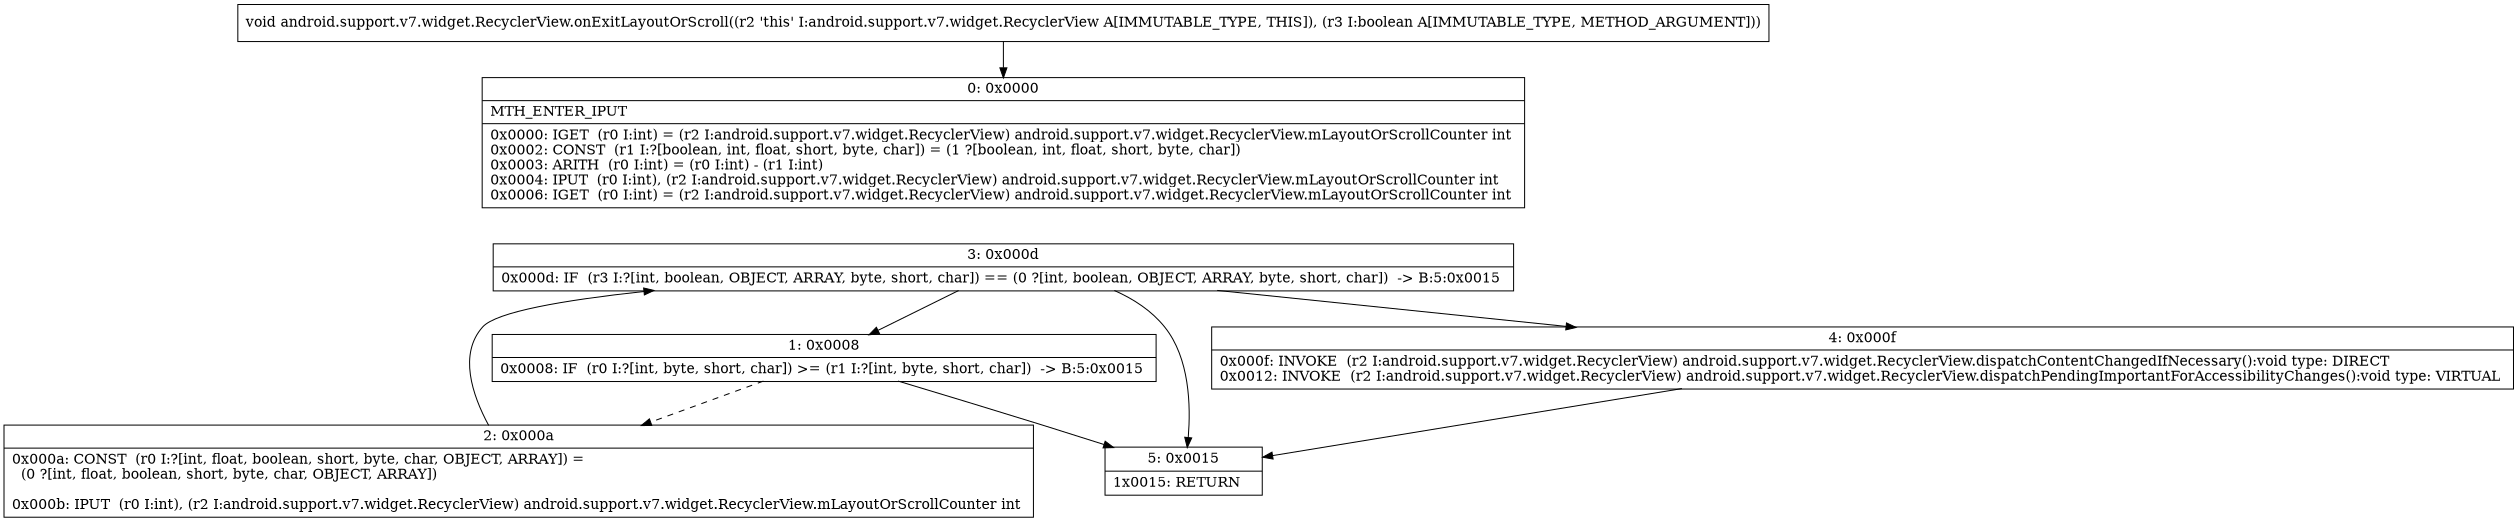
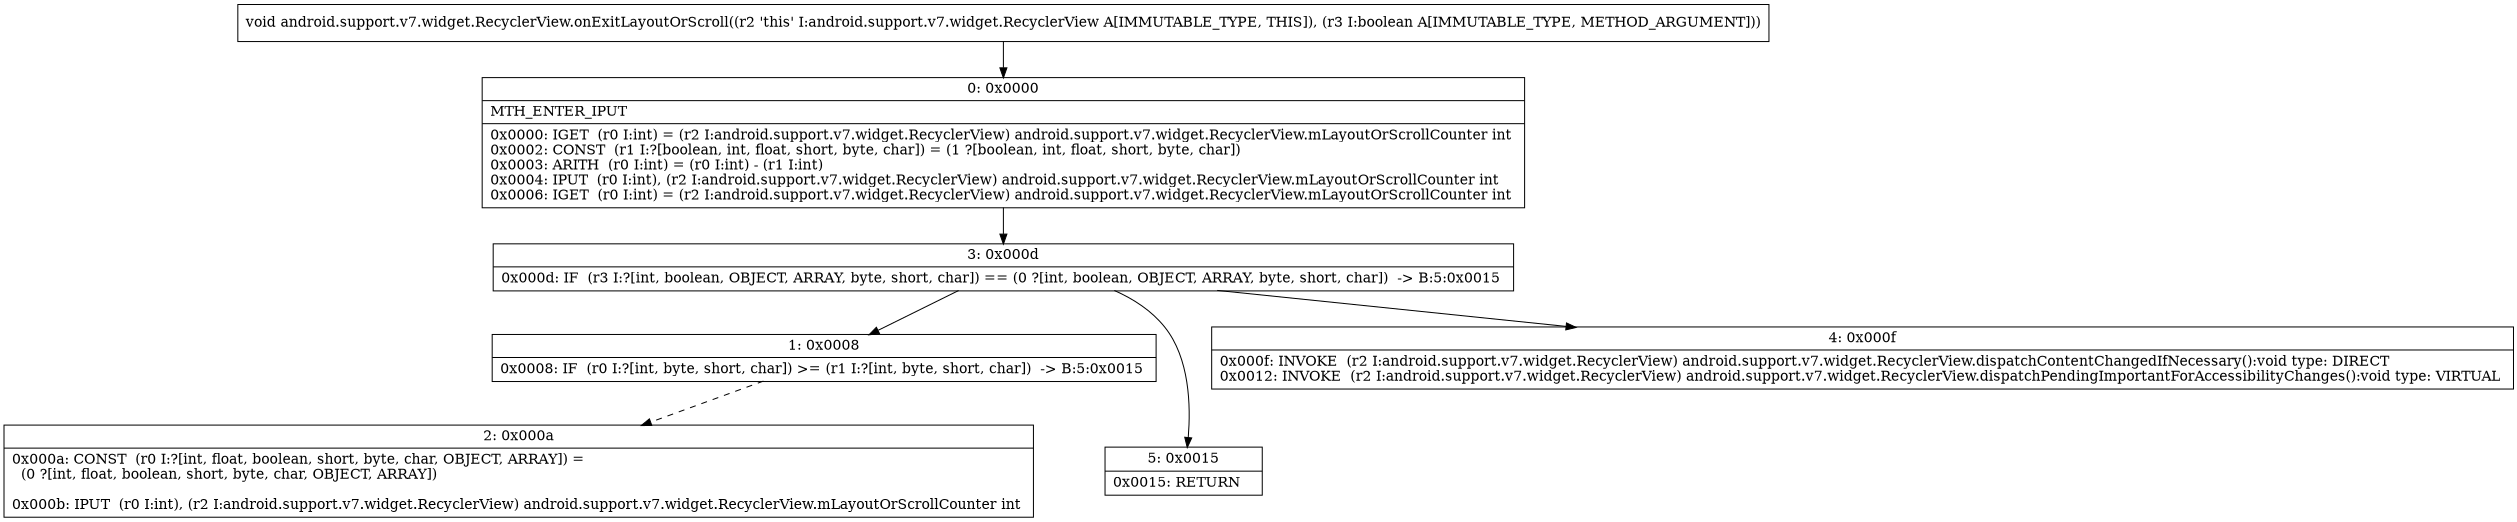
(510, 314) -> (1003, 221)
(1001, 412) -> none
(1477, 422) -> none
(1184, 483) -> (1184, 483)
